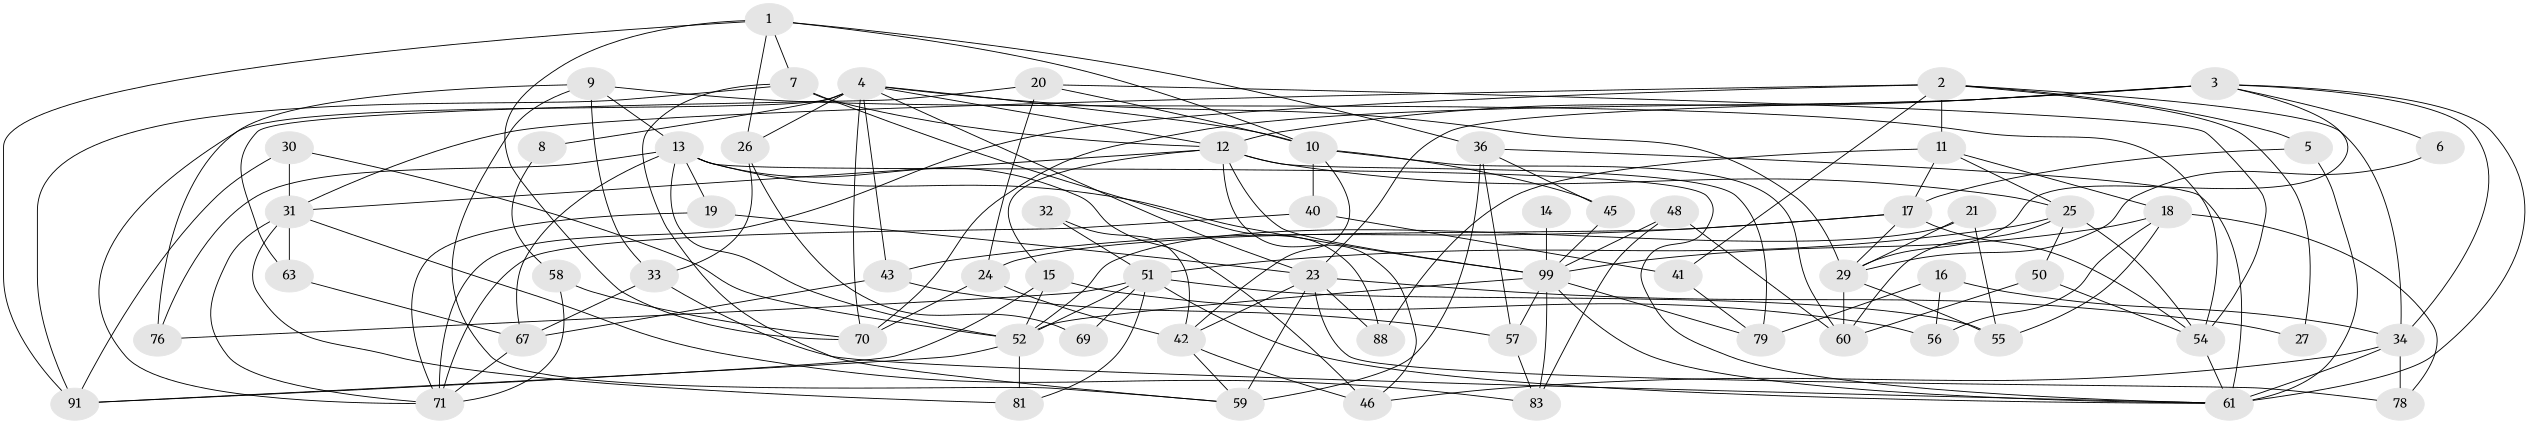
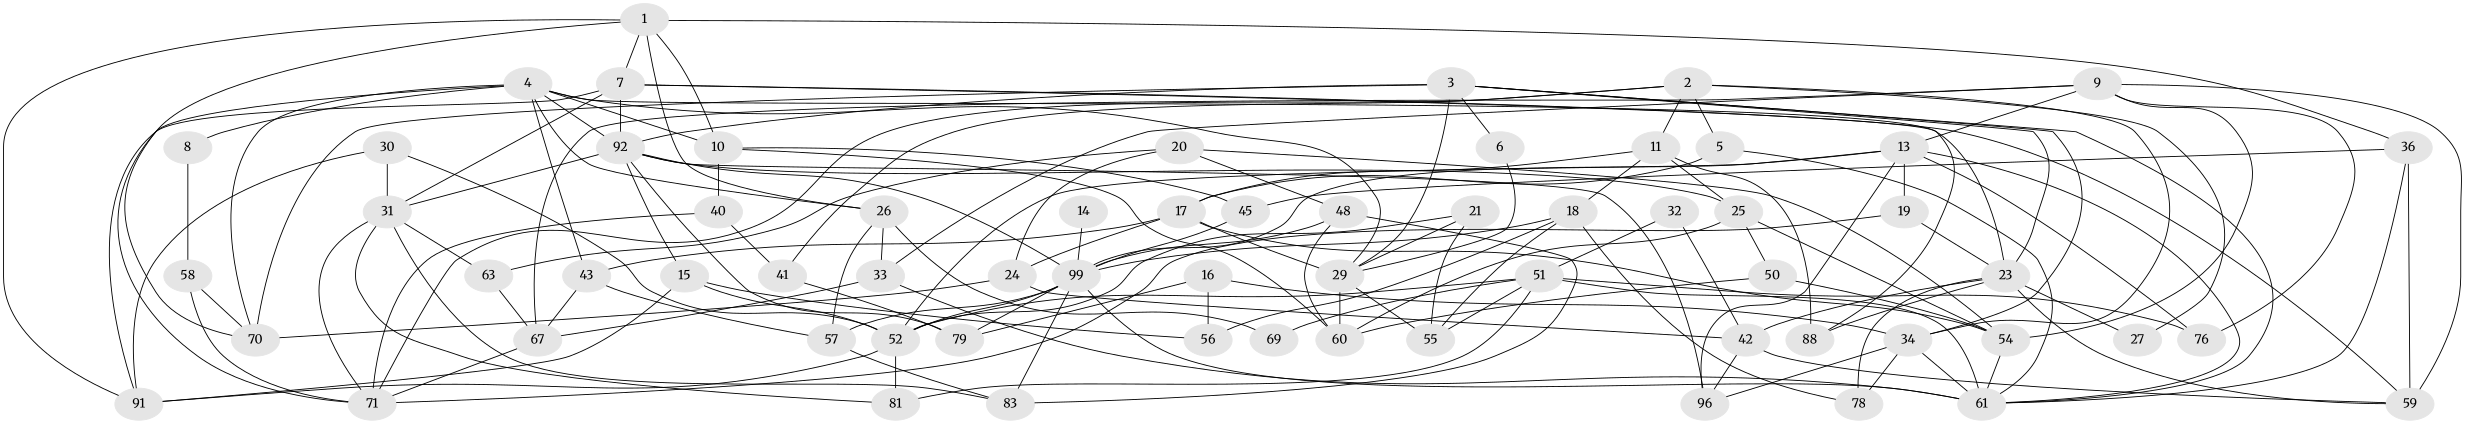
(1228, 98) -> (504, 148)
(1177, 114) -> (1283, 188)
(1223, 148) -> (621, 148)
(566, 210) -> (1565, 100)
(1610, 250) -> none
(1299, 252) -> none
(1499, 256) -> (844, 271)
(1367, 404) -> (1705, 404)
